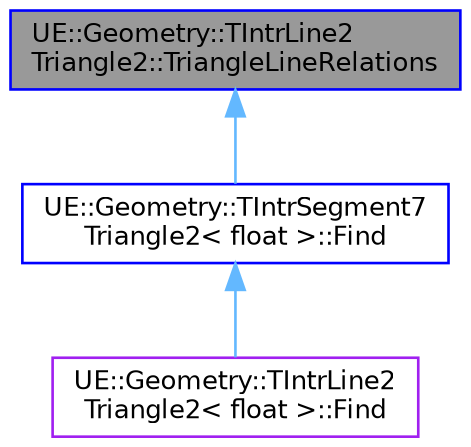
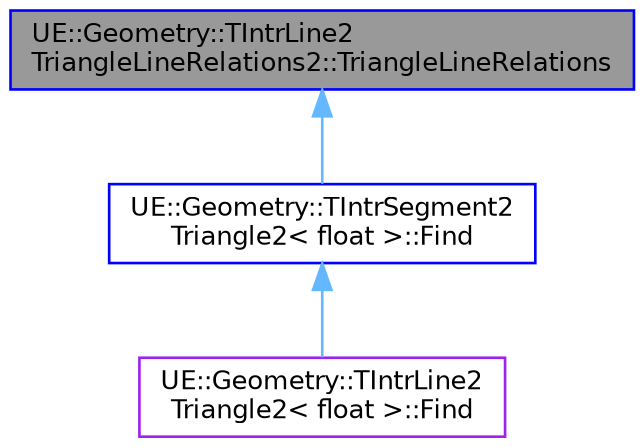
(235, 50) -> (322, 50)
(235, 224) -> (322, 224)
